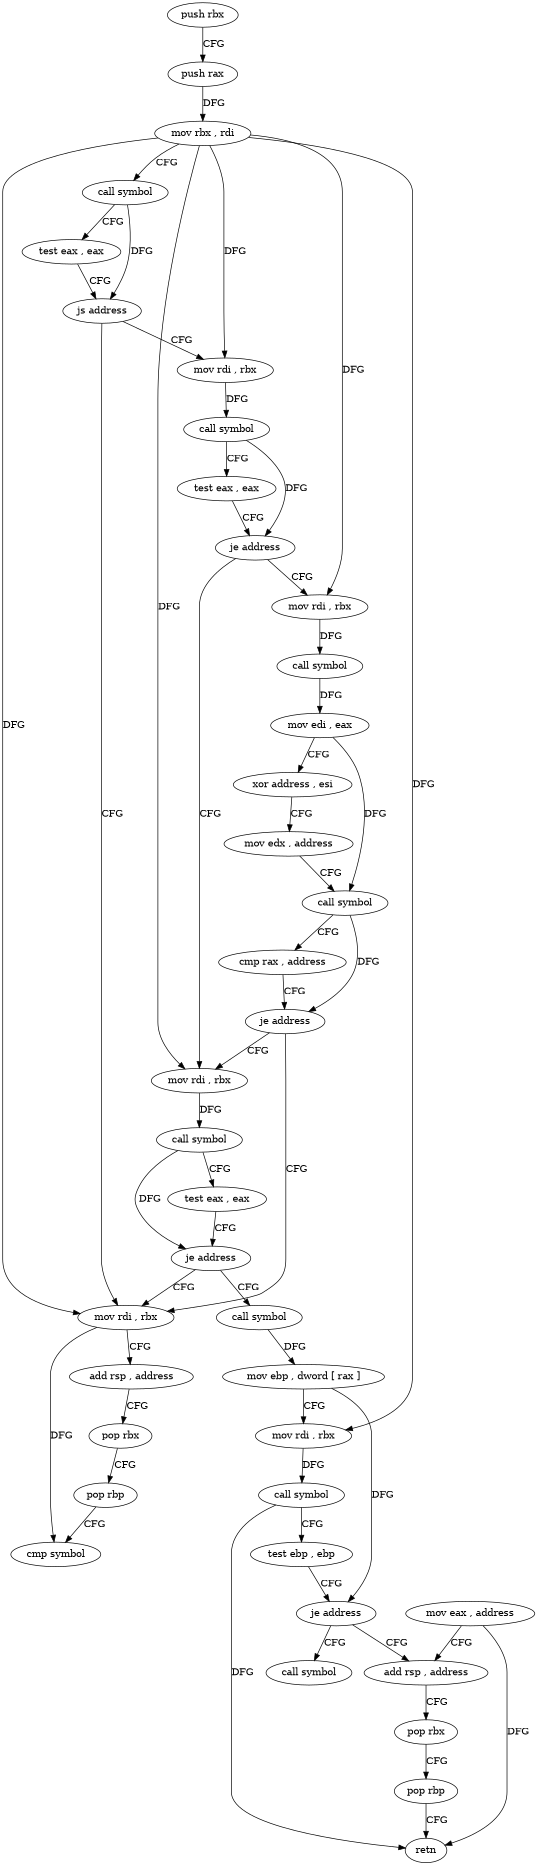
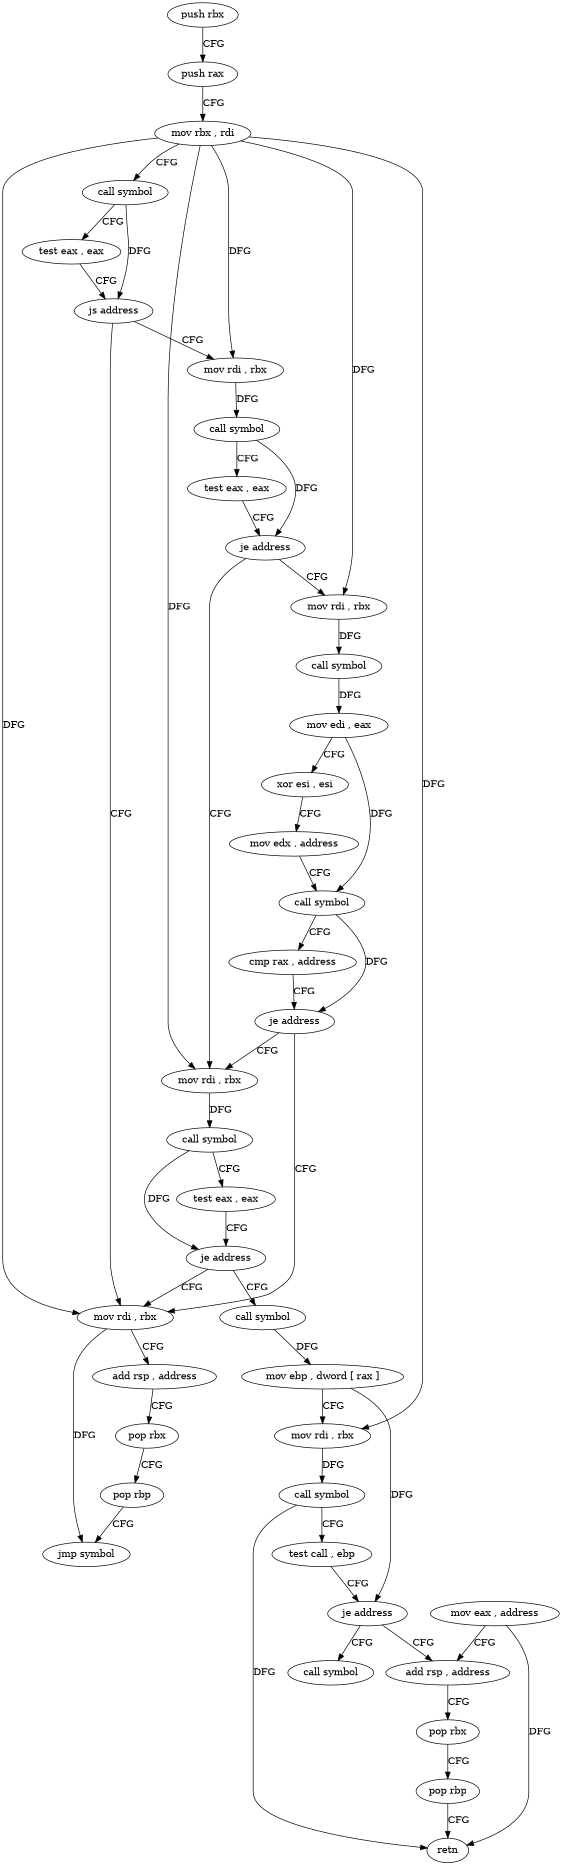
(214, 104) -> (214, 104)
(293, 785) -> (305, 785)
(56, 1554) -> (86, 1554)
(301, 1554) -> (322, 1554)
